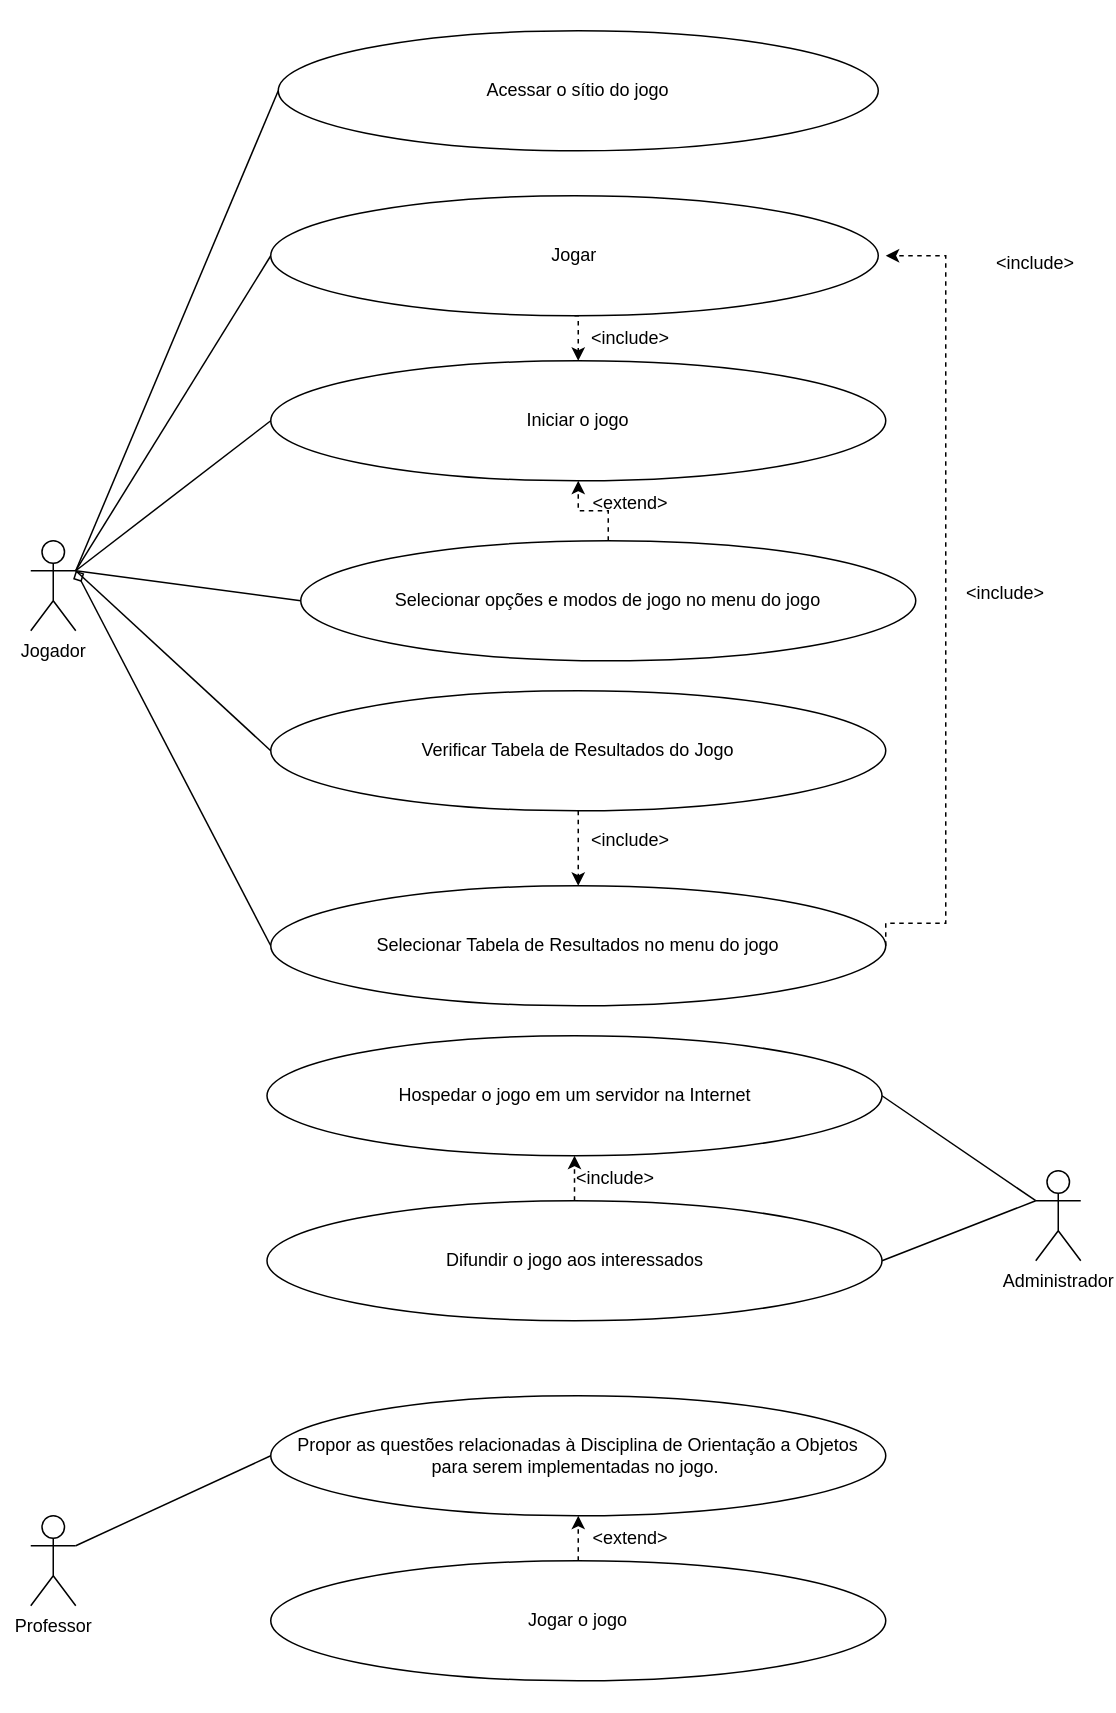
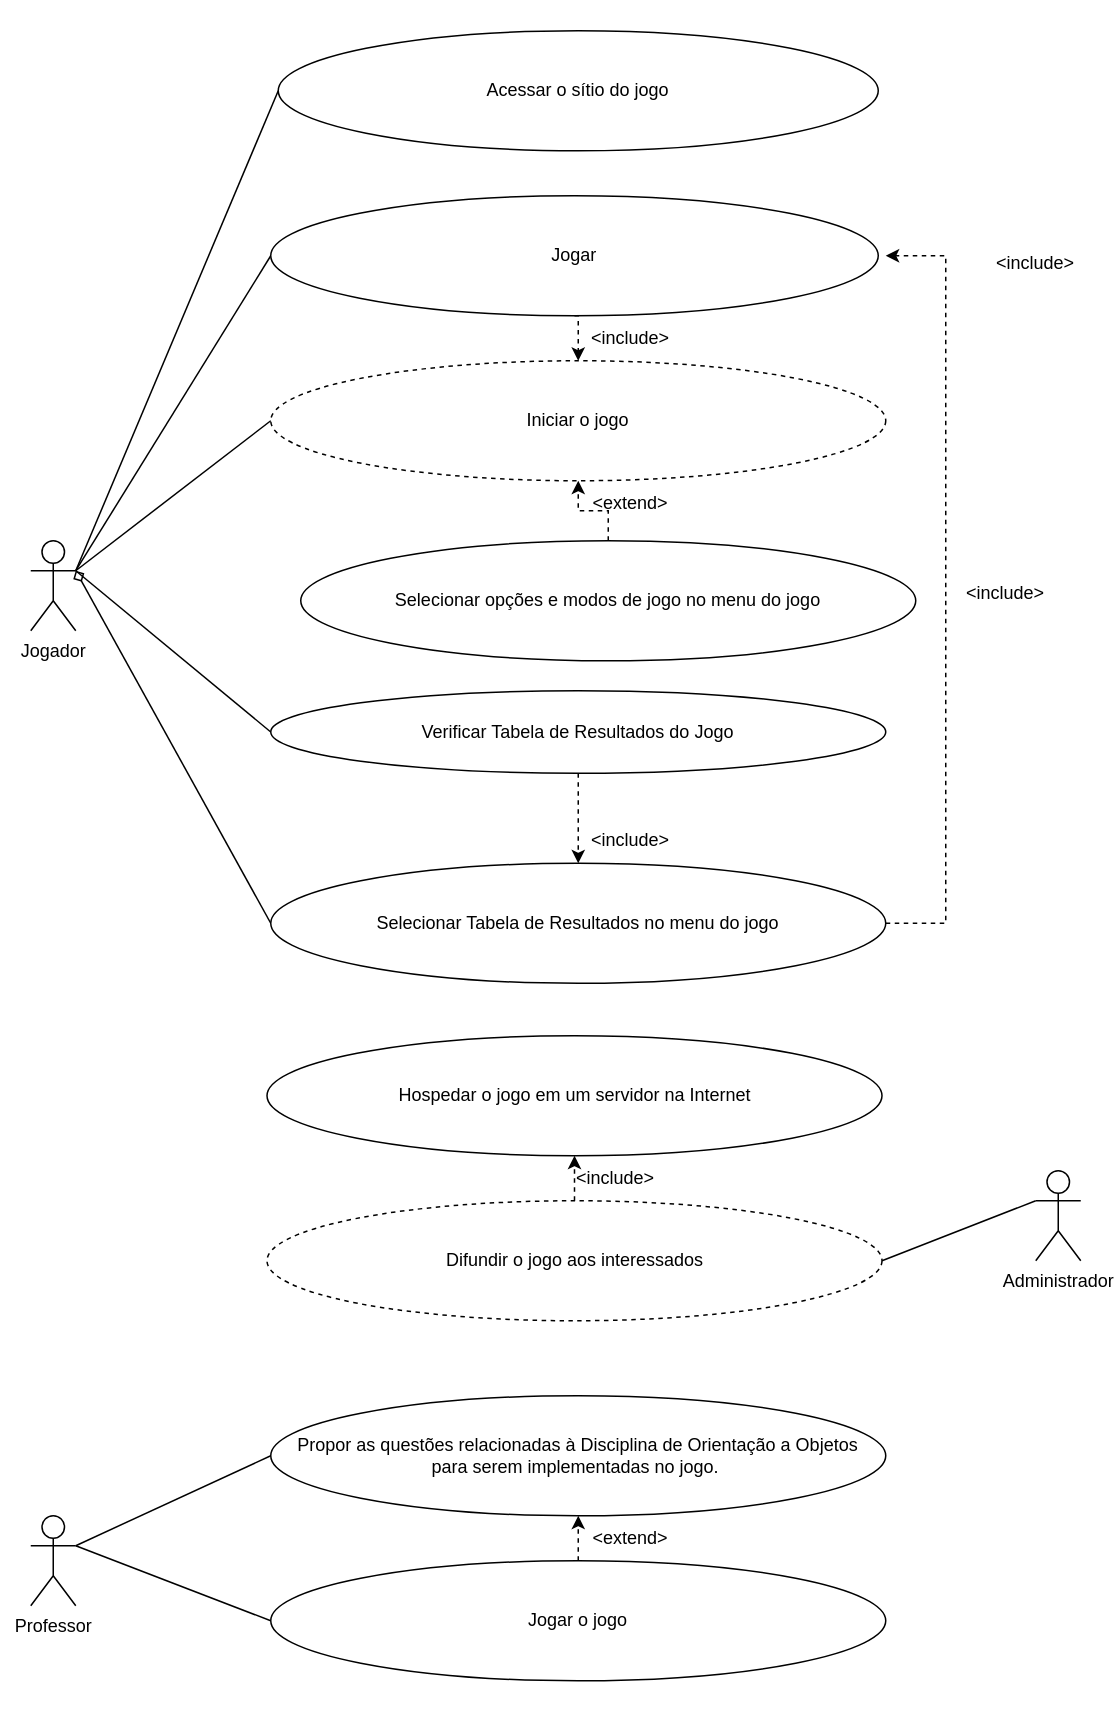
(578, 421) -> (578, 421)
(191, 586) -> none
(578, 751) -> (578, 732)
(578, 946) -> (578, 923)
(957, 1147) -> none
(575, 1261) -> (575, 1261)
none -> (174, 1584)
